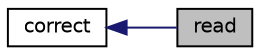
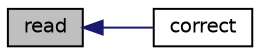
(152, 28) -> (128, 28)
